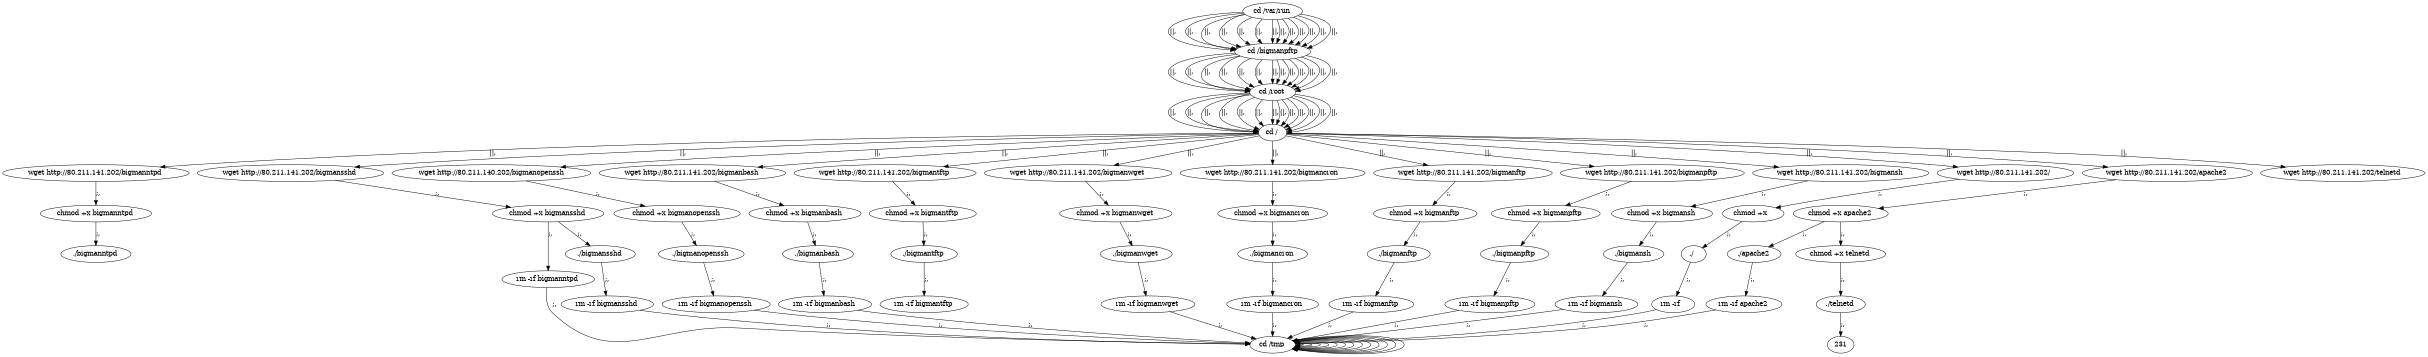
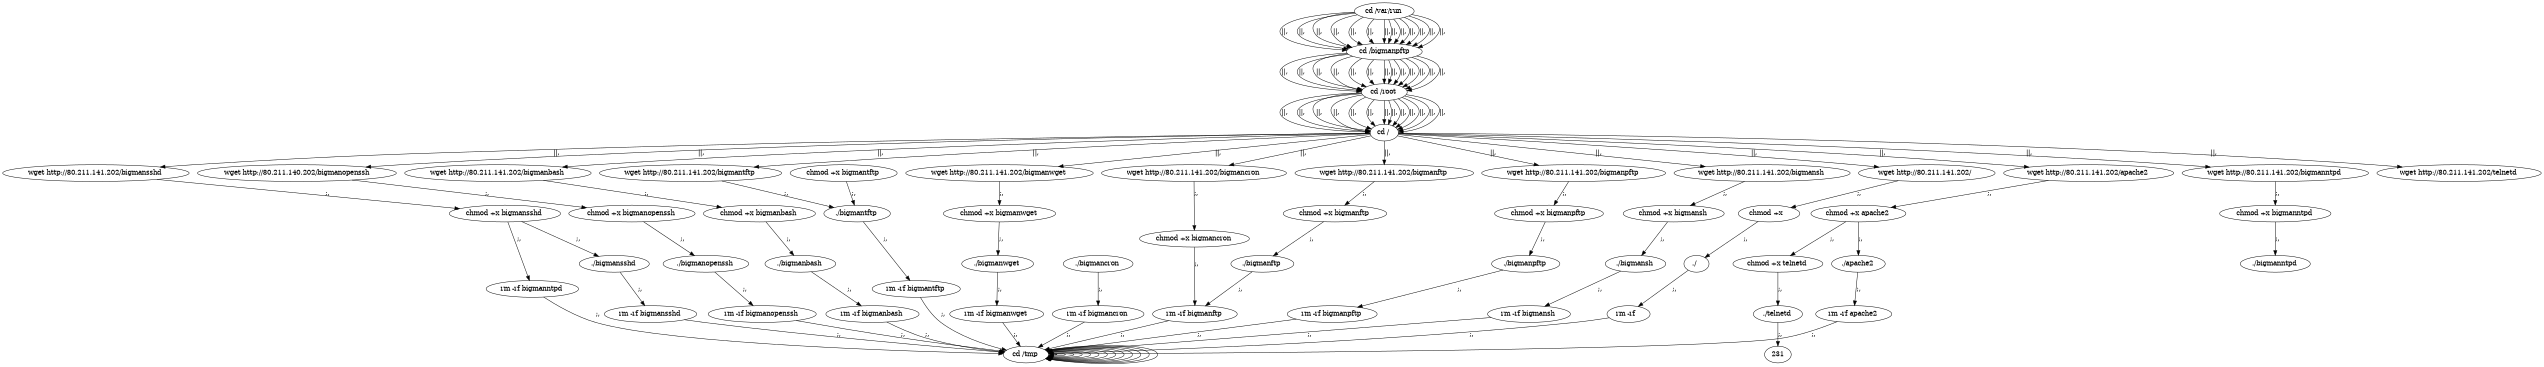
(902, 192) -> (776, 194)
(1273, 231) -> (1195, 274)
none -> (955, 332)
